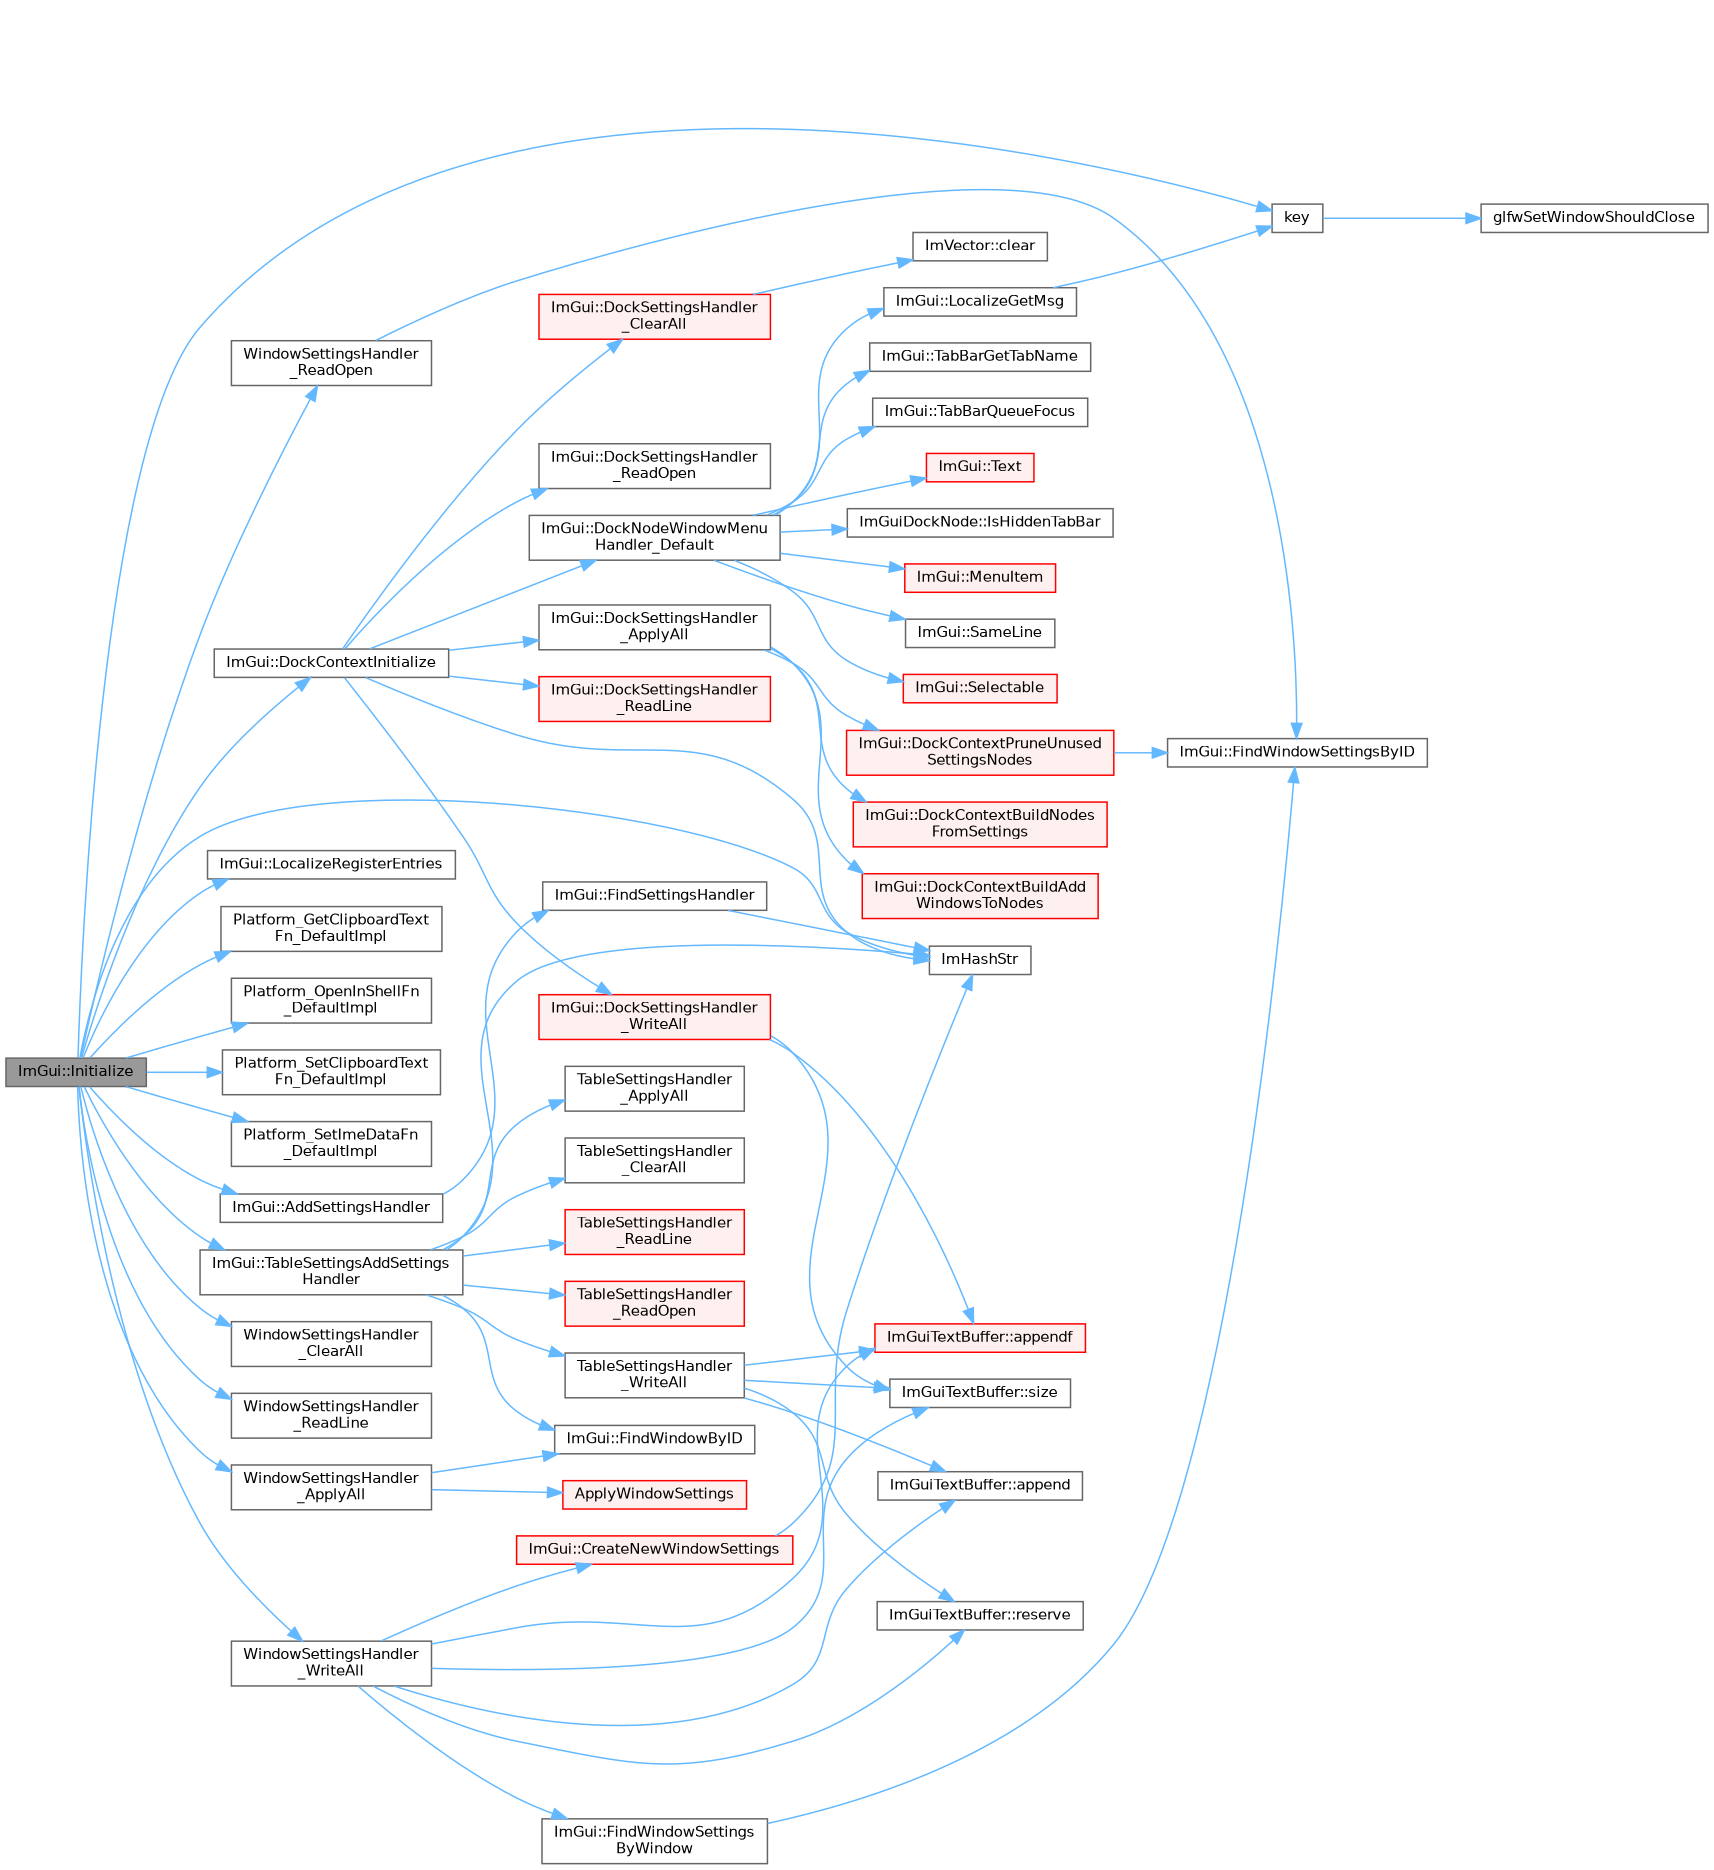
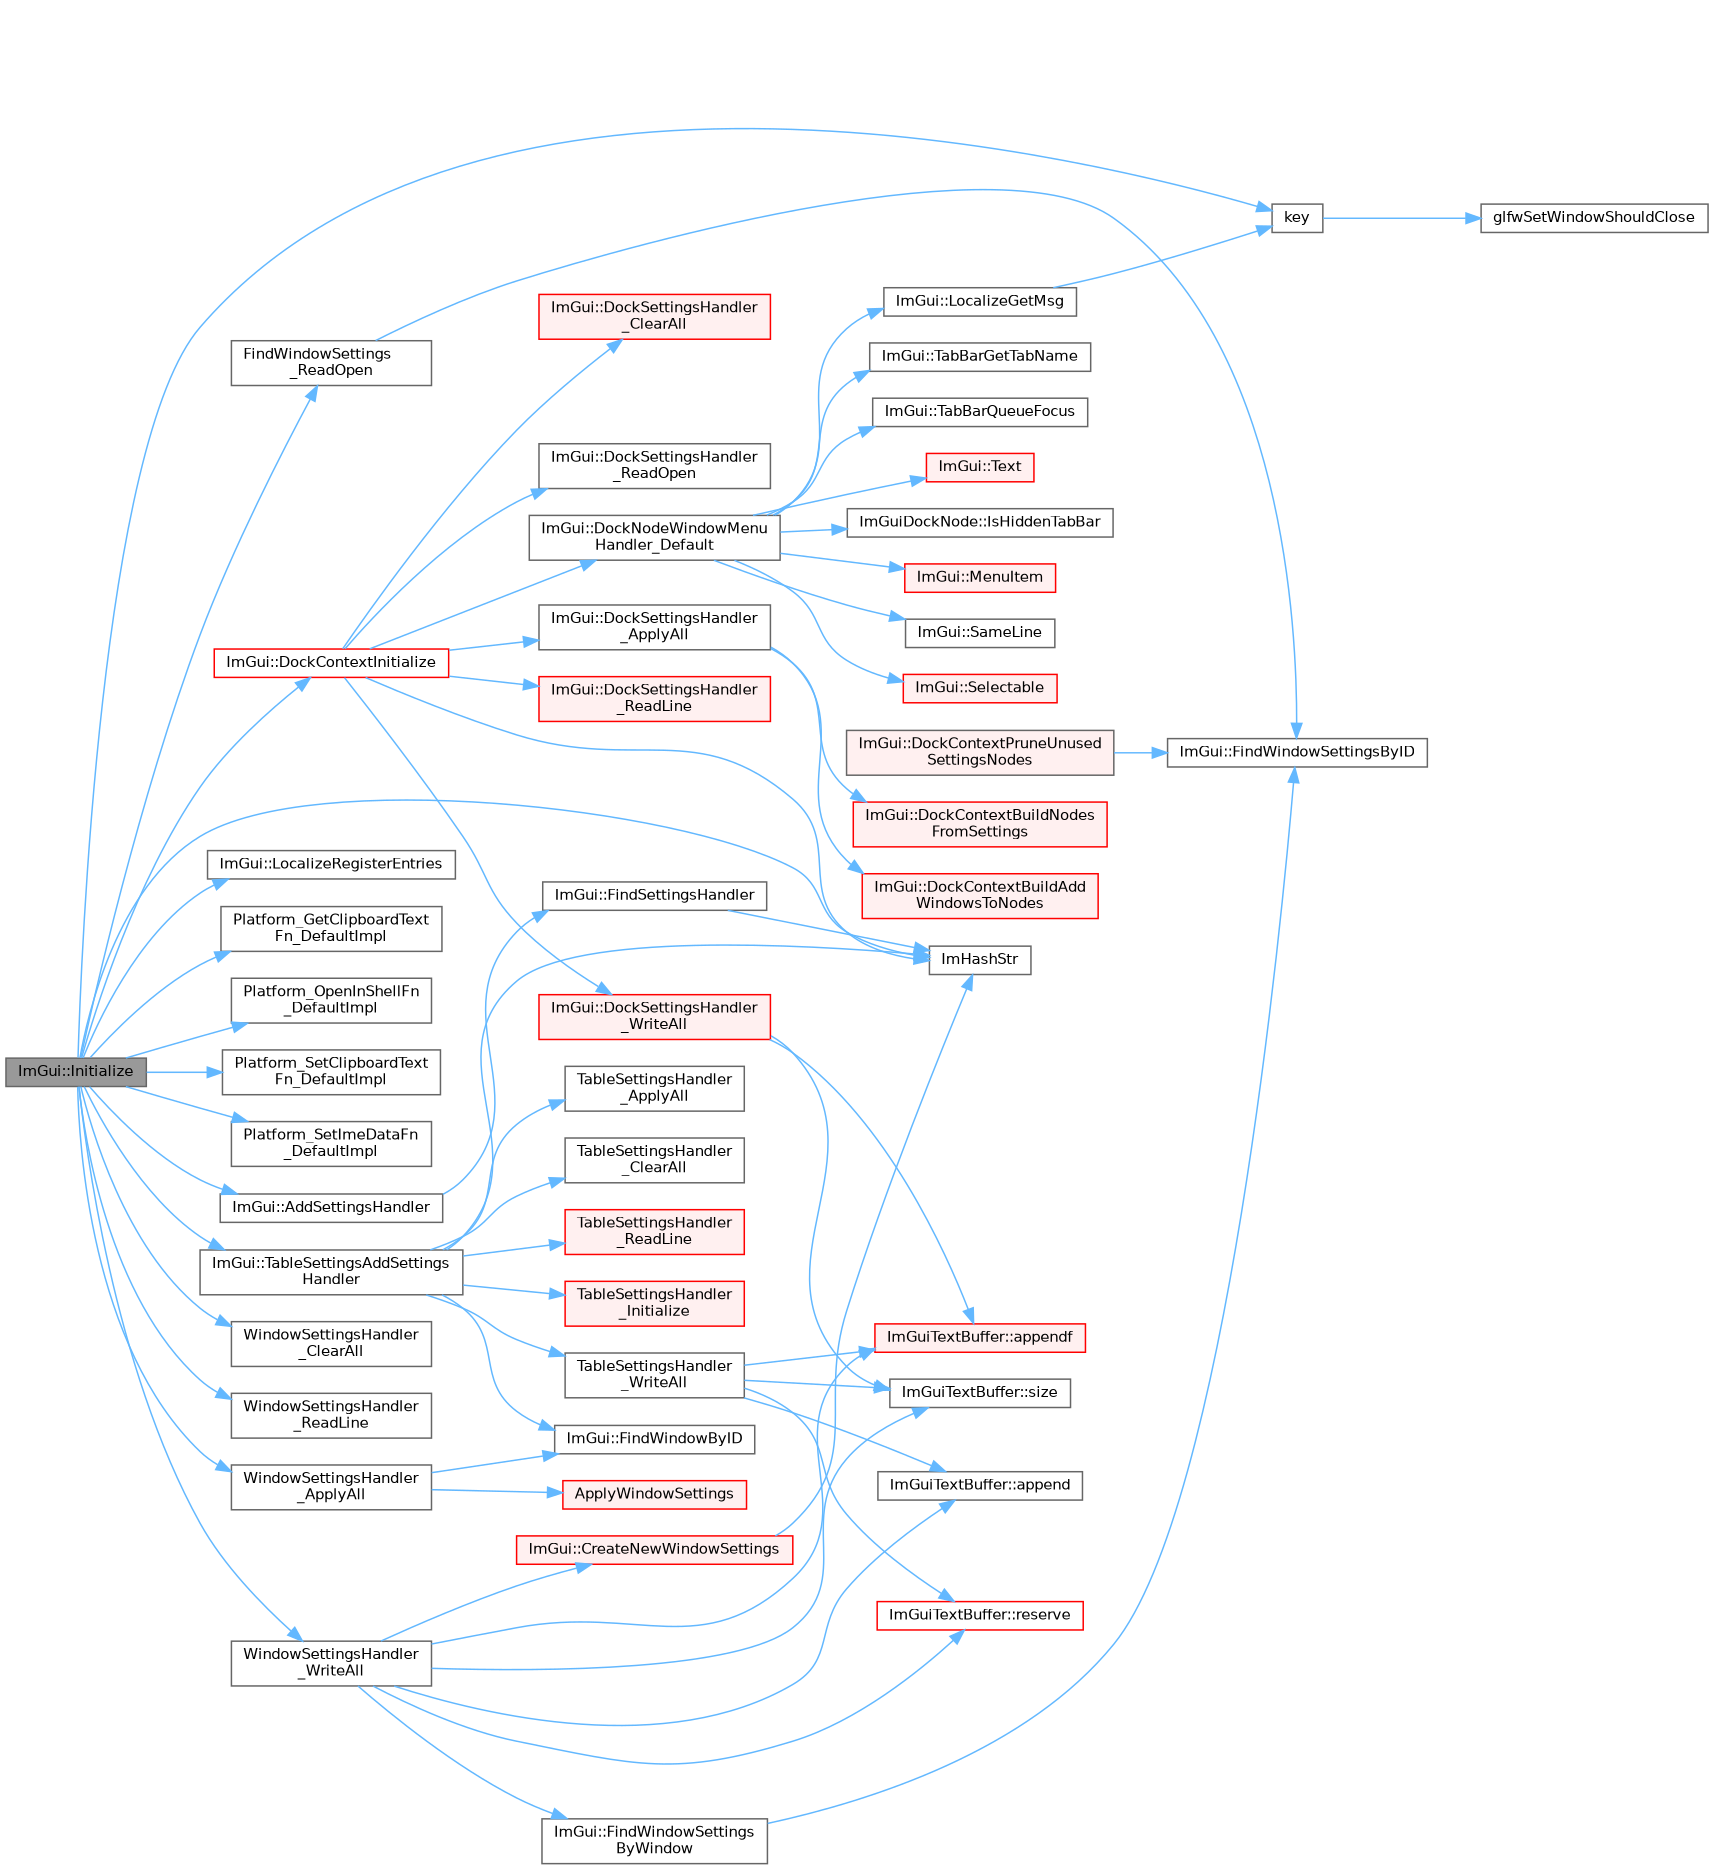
(980, 247) -> none
(331, 363) -> (331, 363)
(331, 663) -> (331, 663)
(824, 695) -> none
(980, 753) -> (980, 753)
(655, 1304) -> (655, 1304)
(980, 1616) -> (980, 1616)
